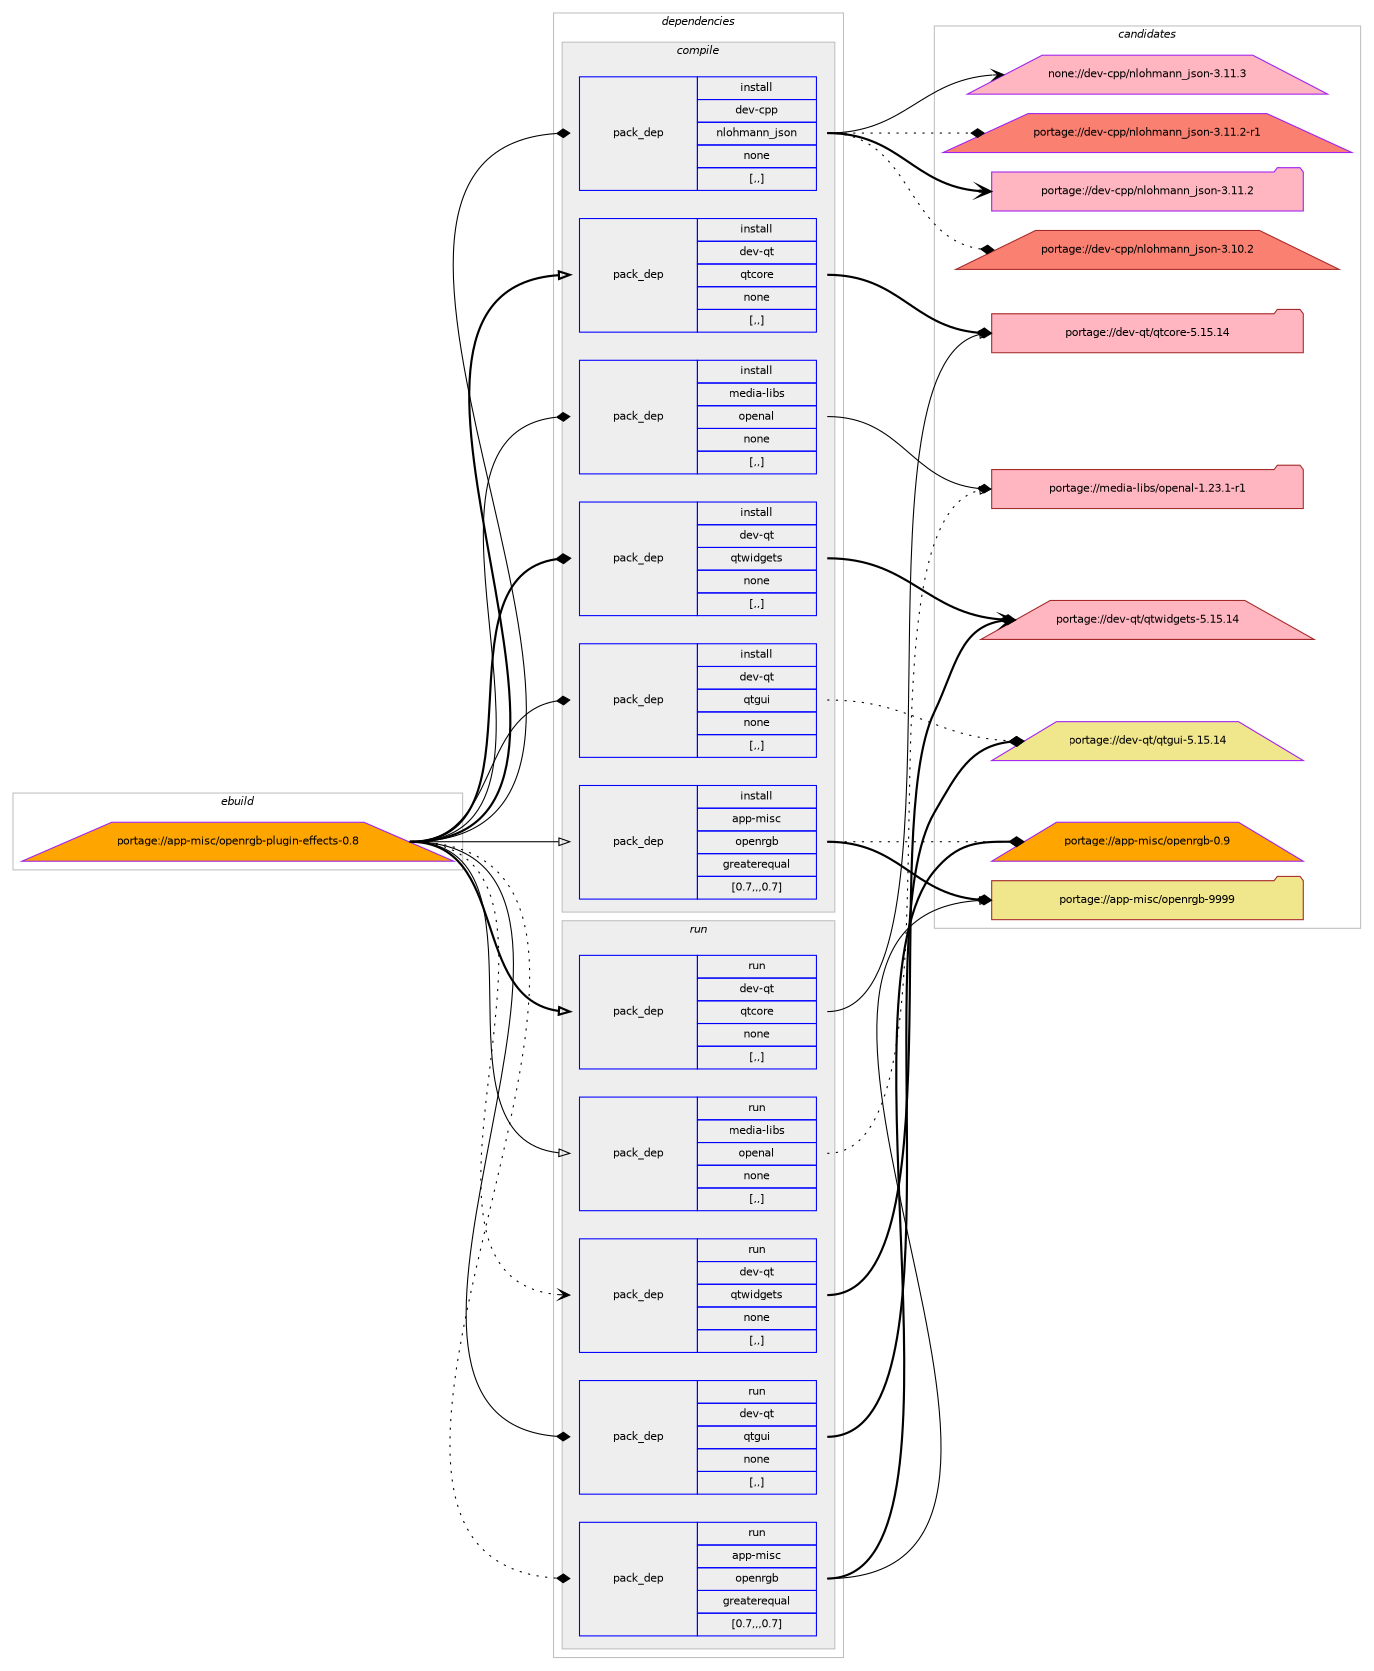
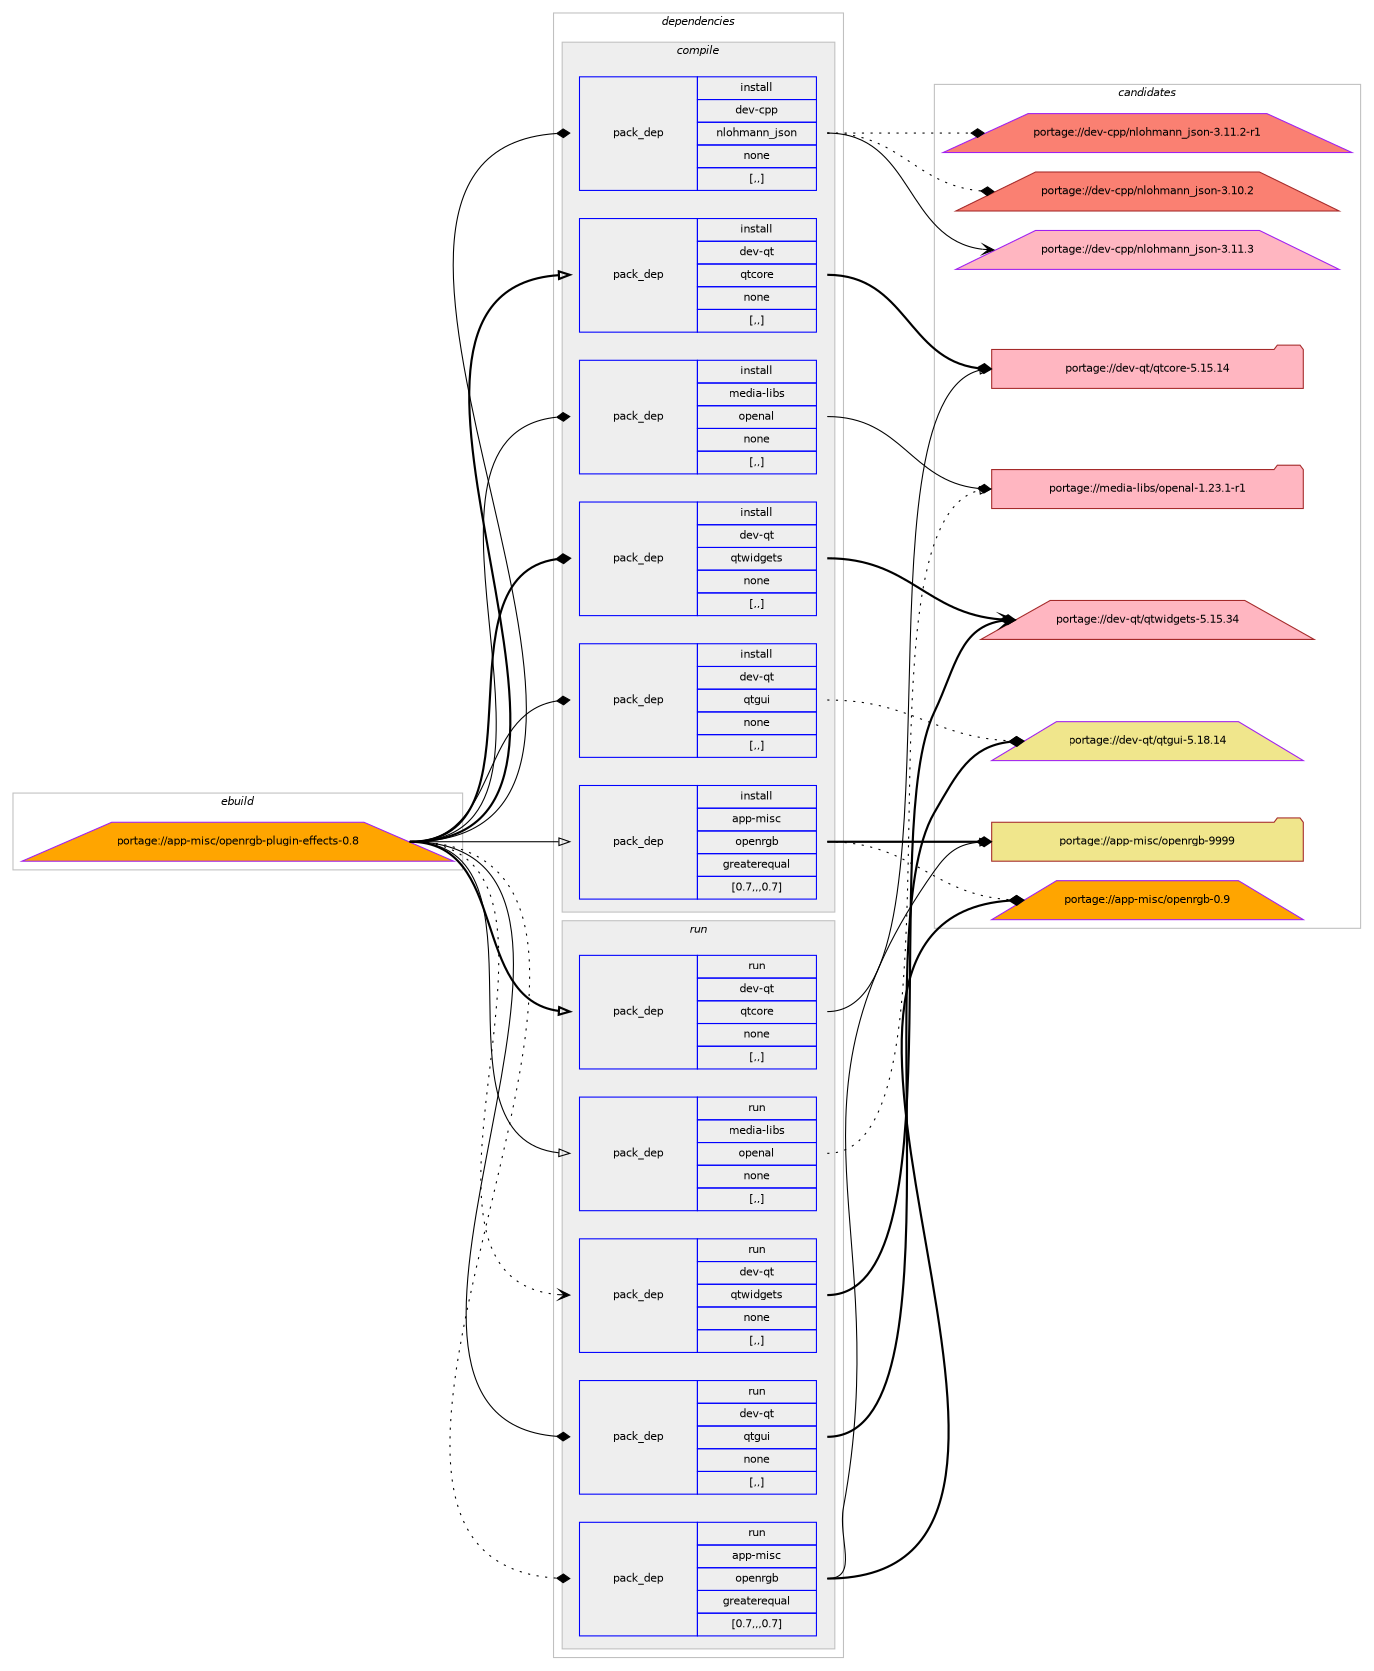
(1148, 75) -> (1148, 250)
(1148, 192) -> none
(1148, 620) -> (1148, 620)
(1148, 741) -> (1148, 741)
